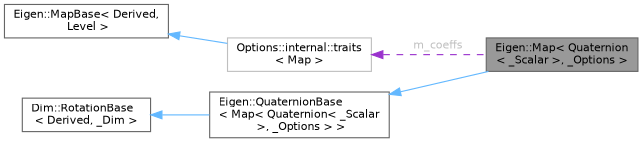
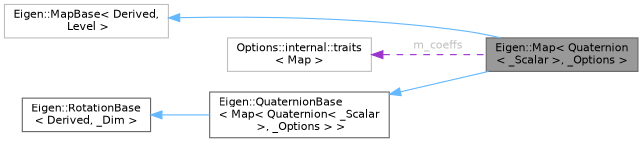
(86, 21) -> (86, 21)
(204, 40) -> (341, 20)
(86, 115) -> (86, 115)
